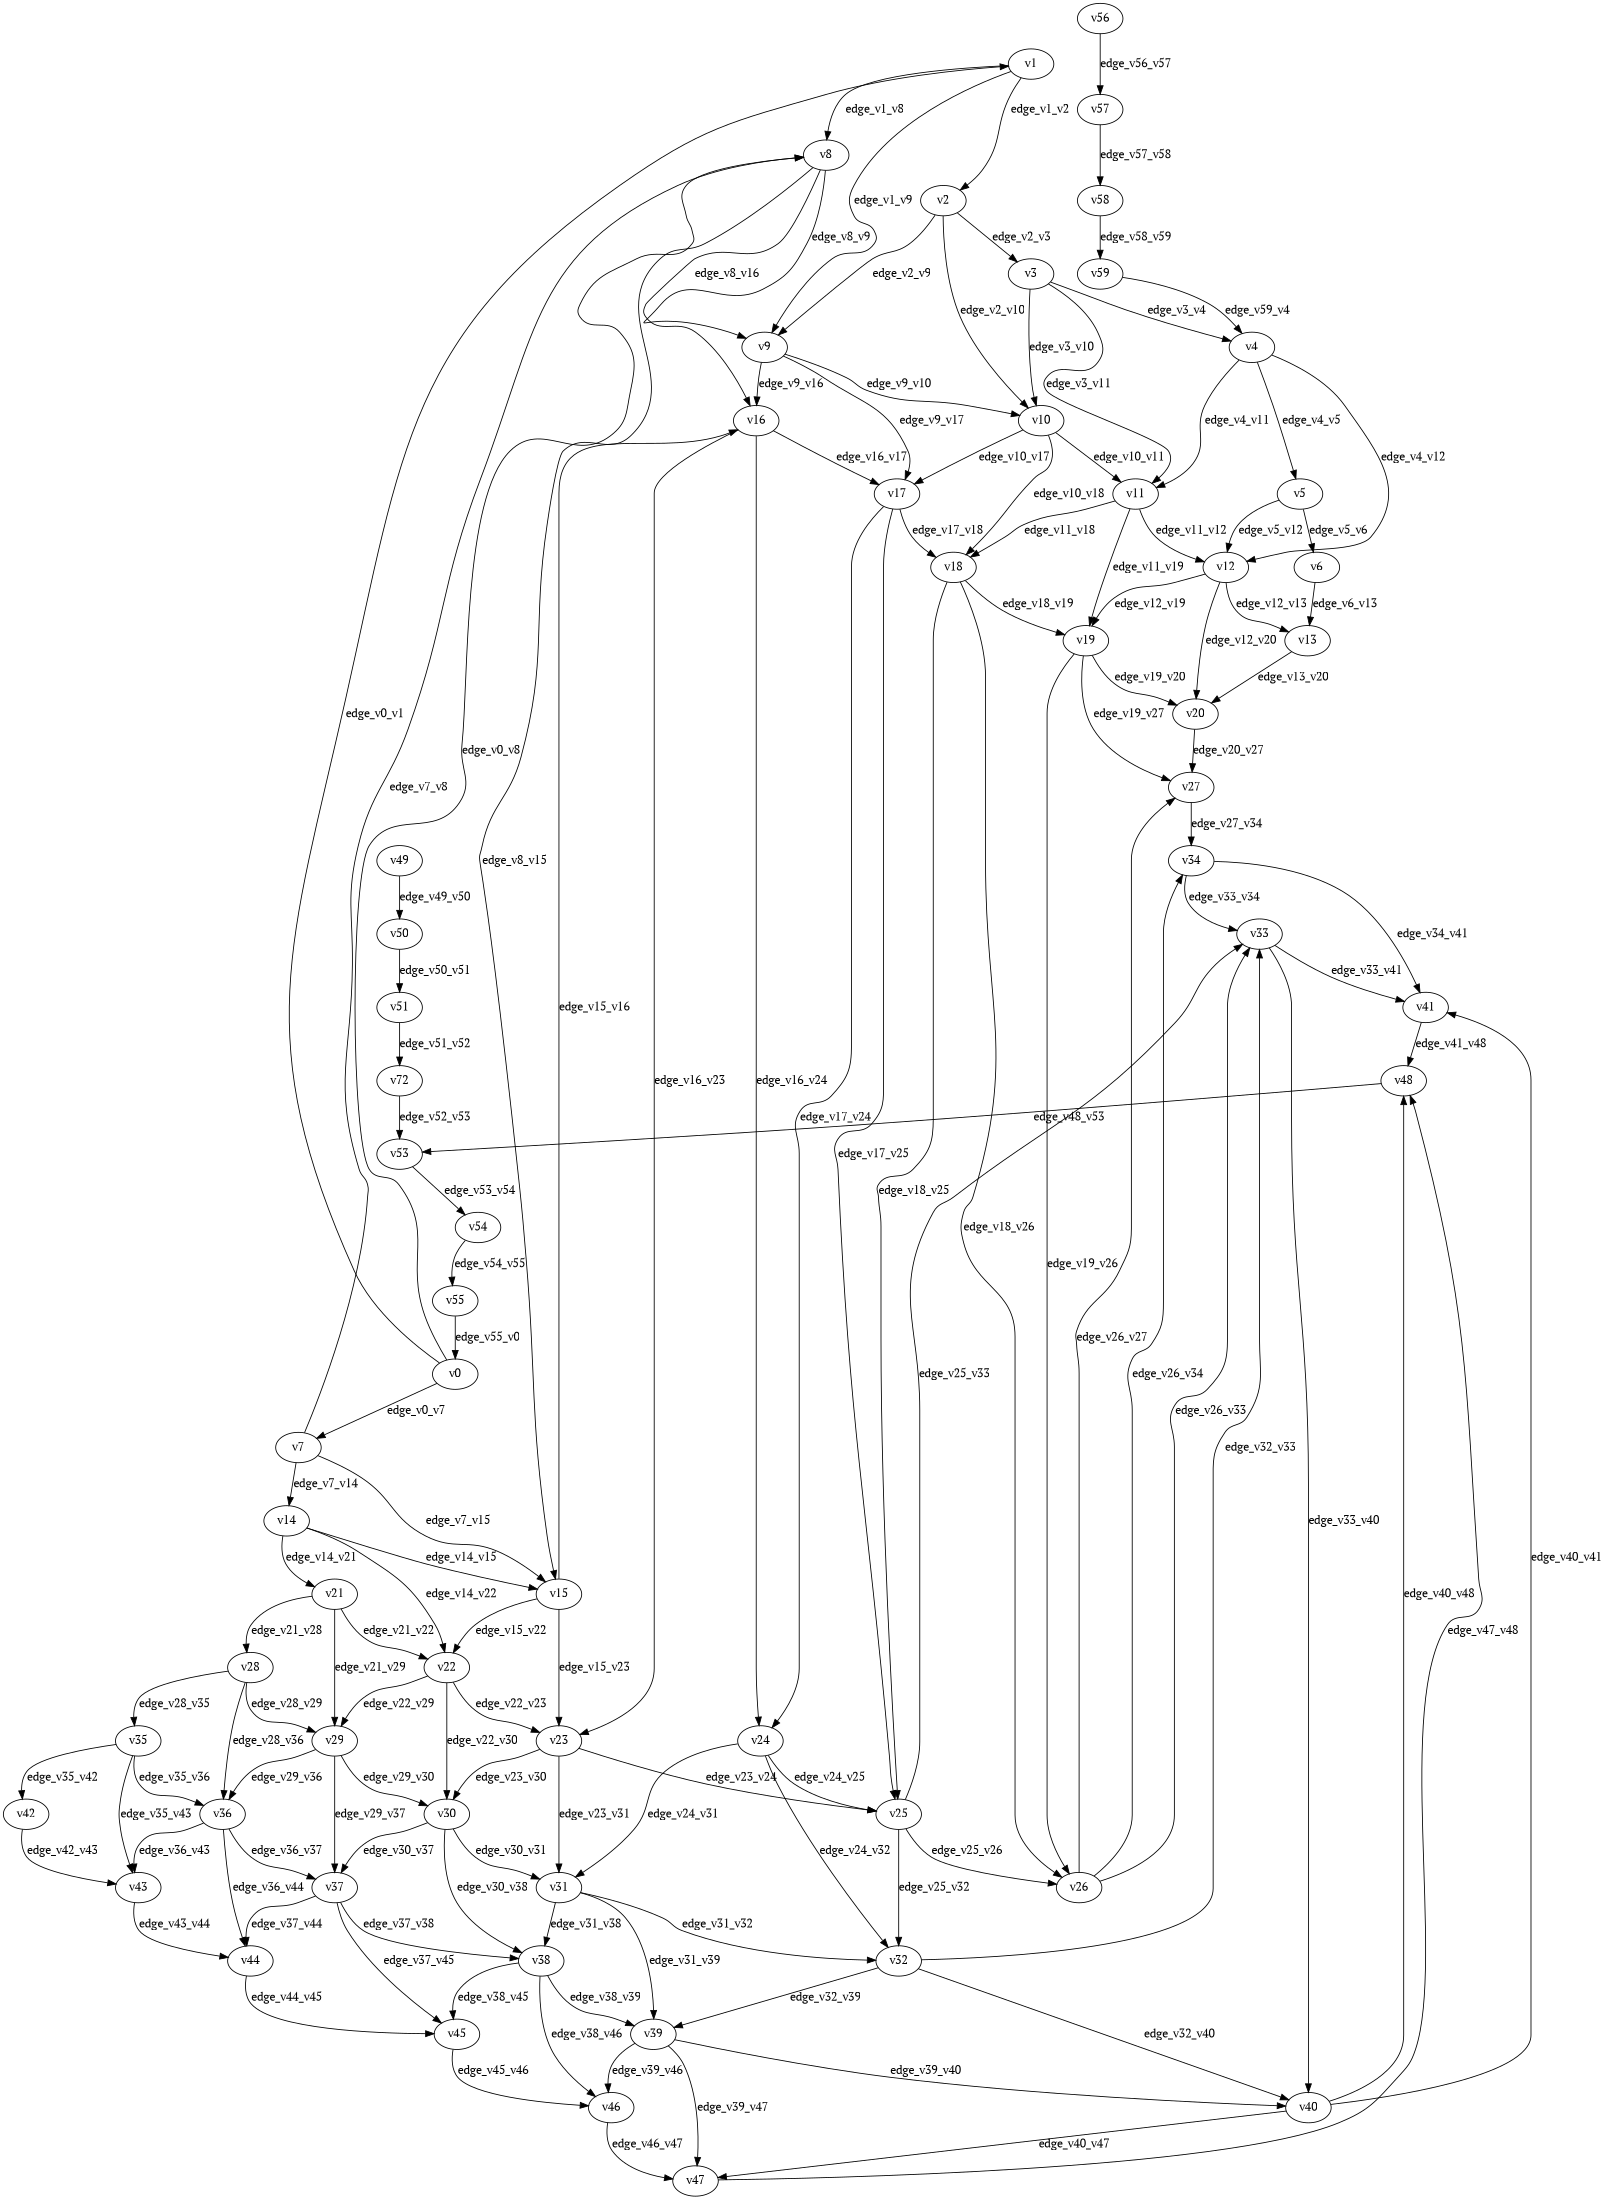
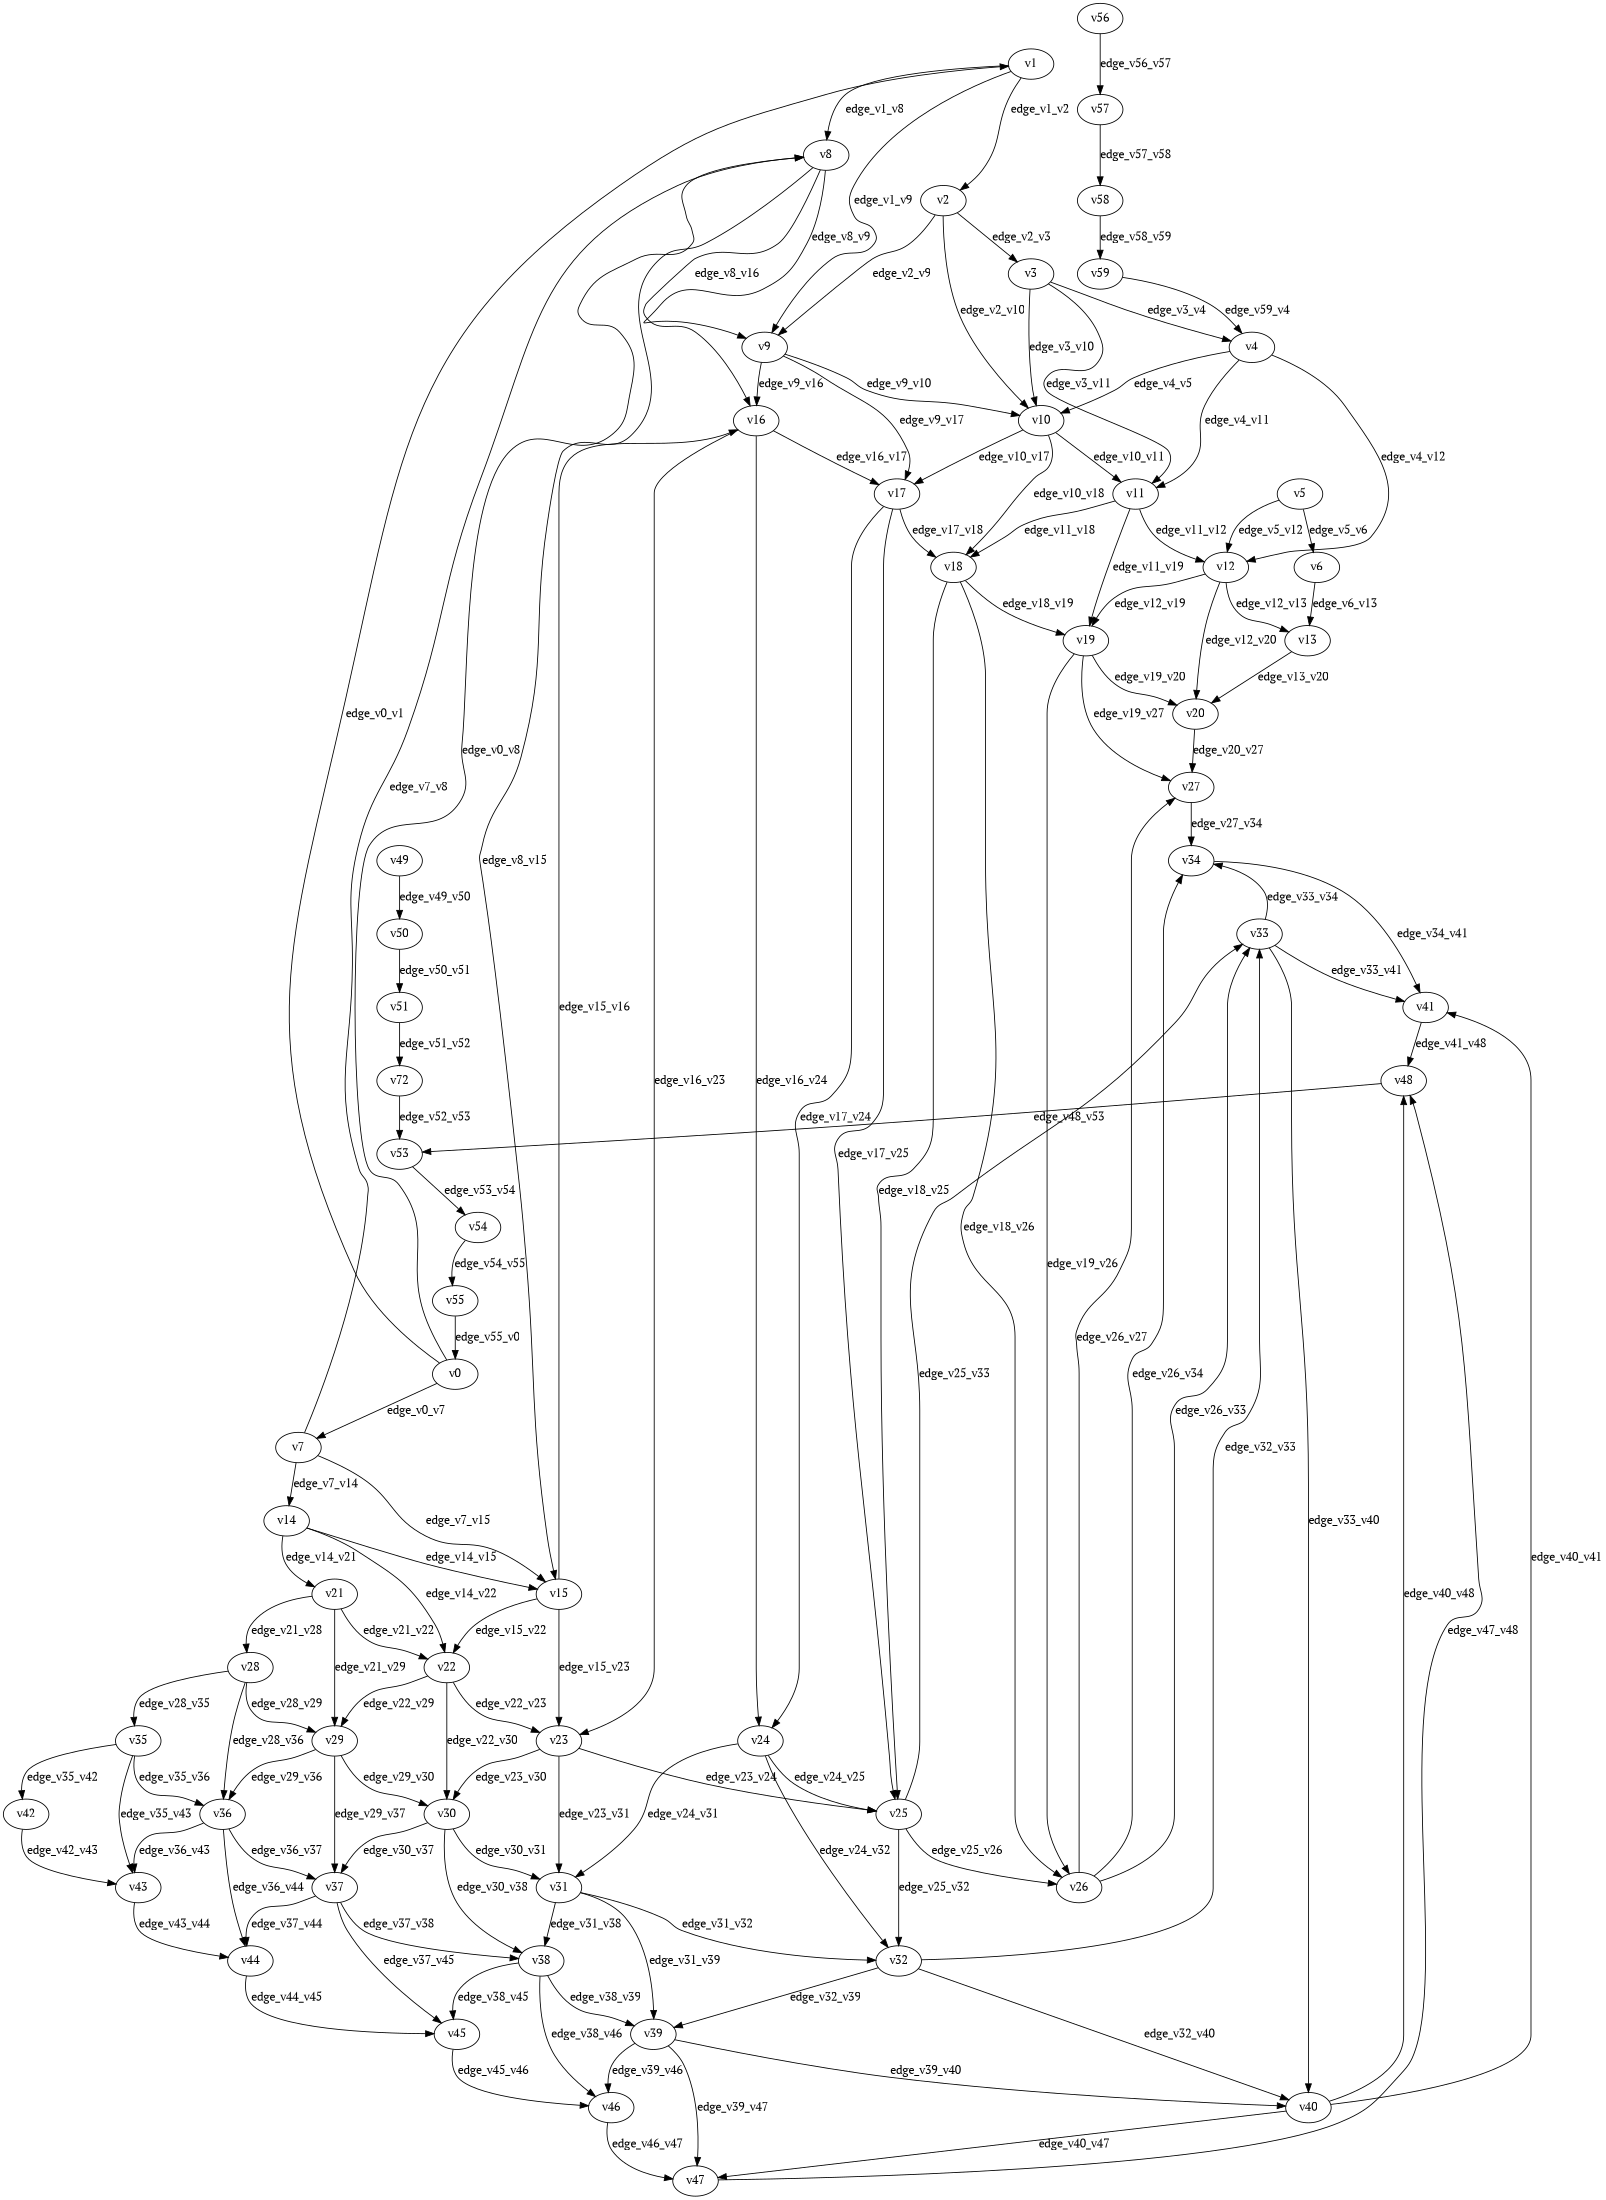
(1276, 416) -> (1146, 373)
(1195, 911) -> (1257, 883)
